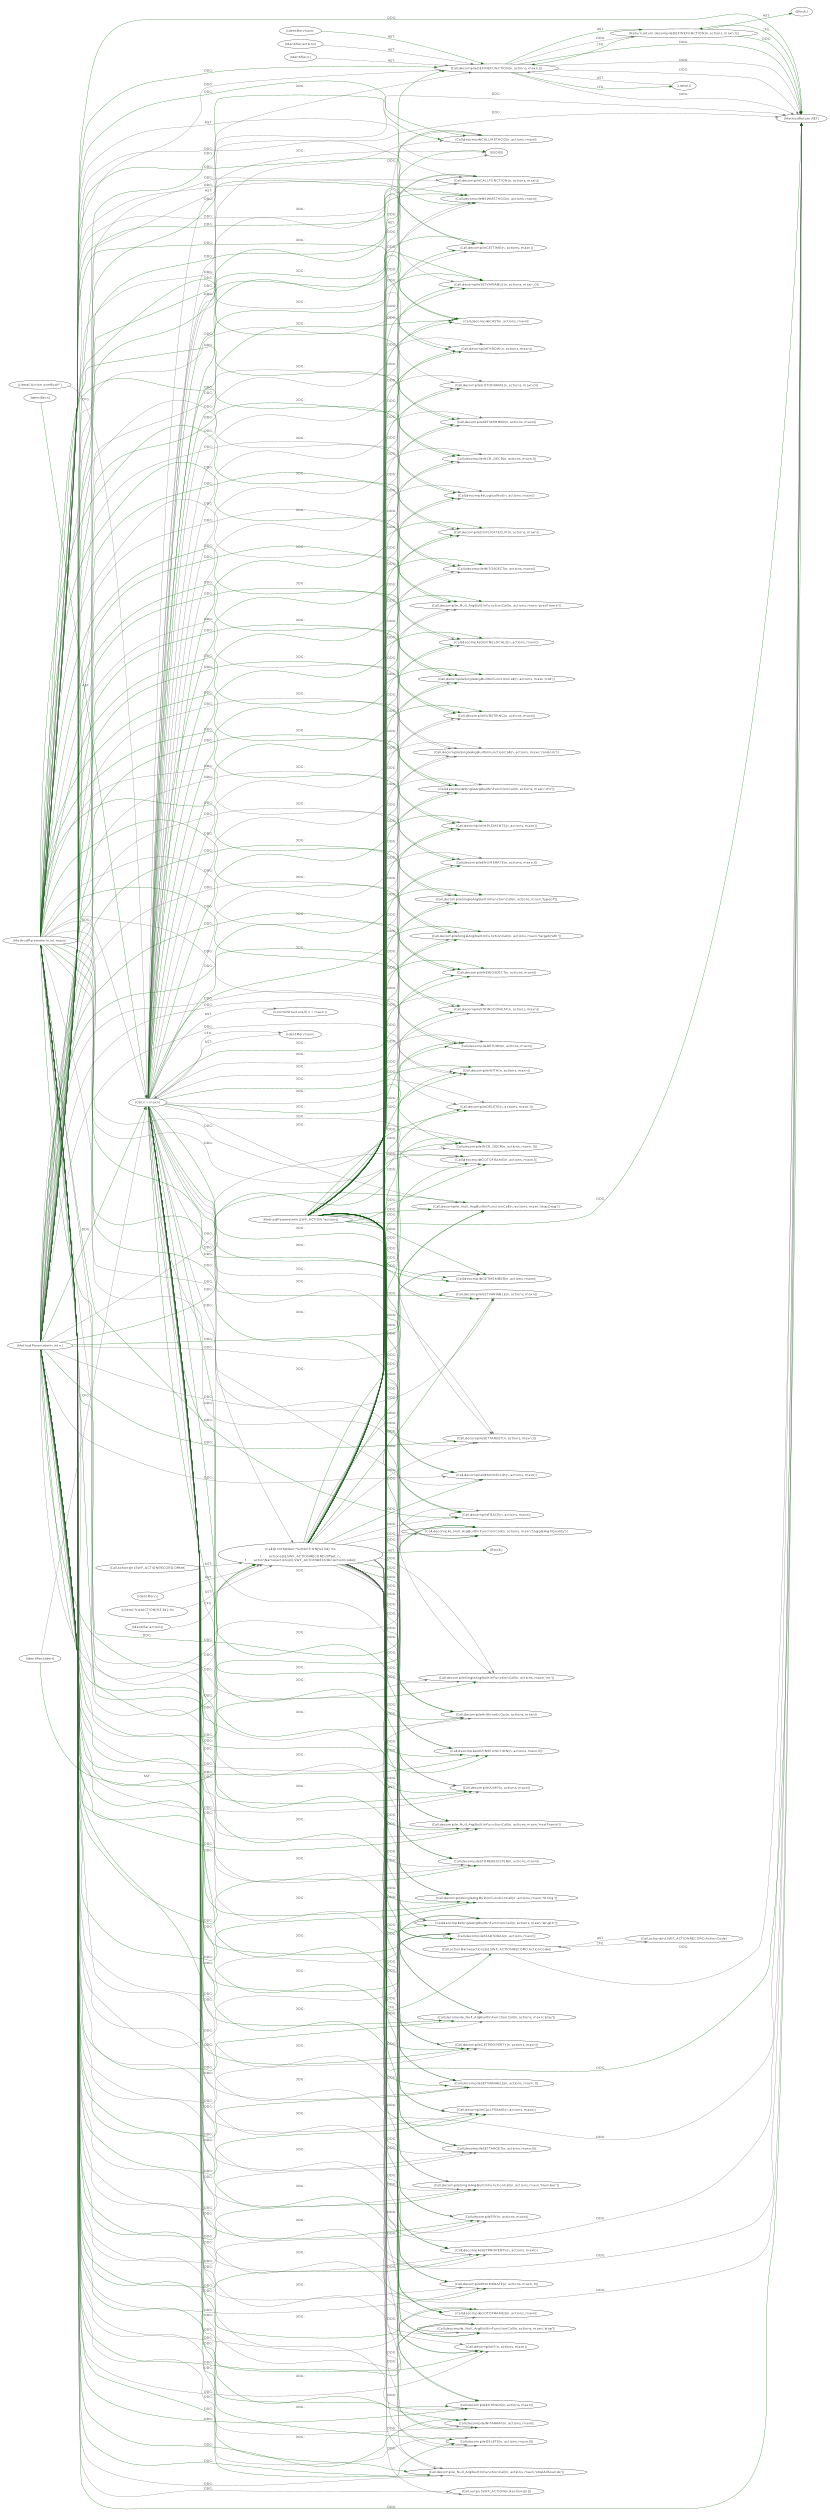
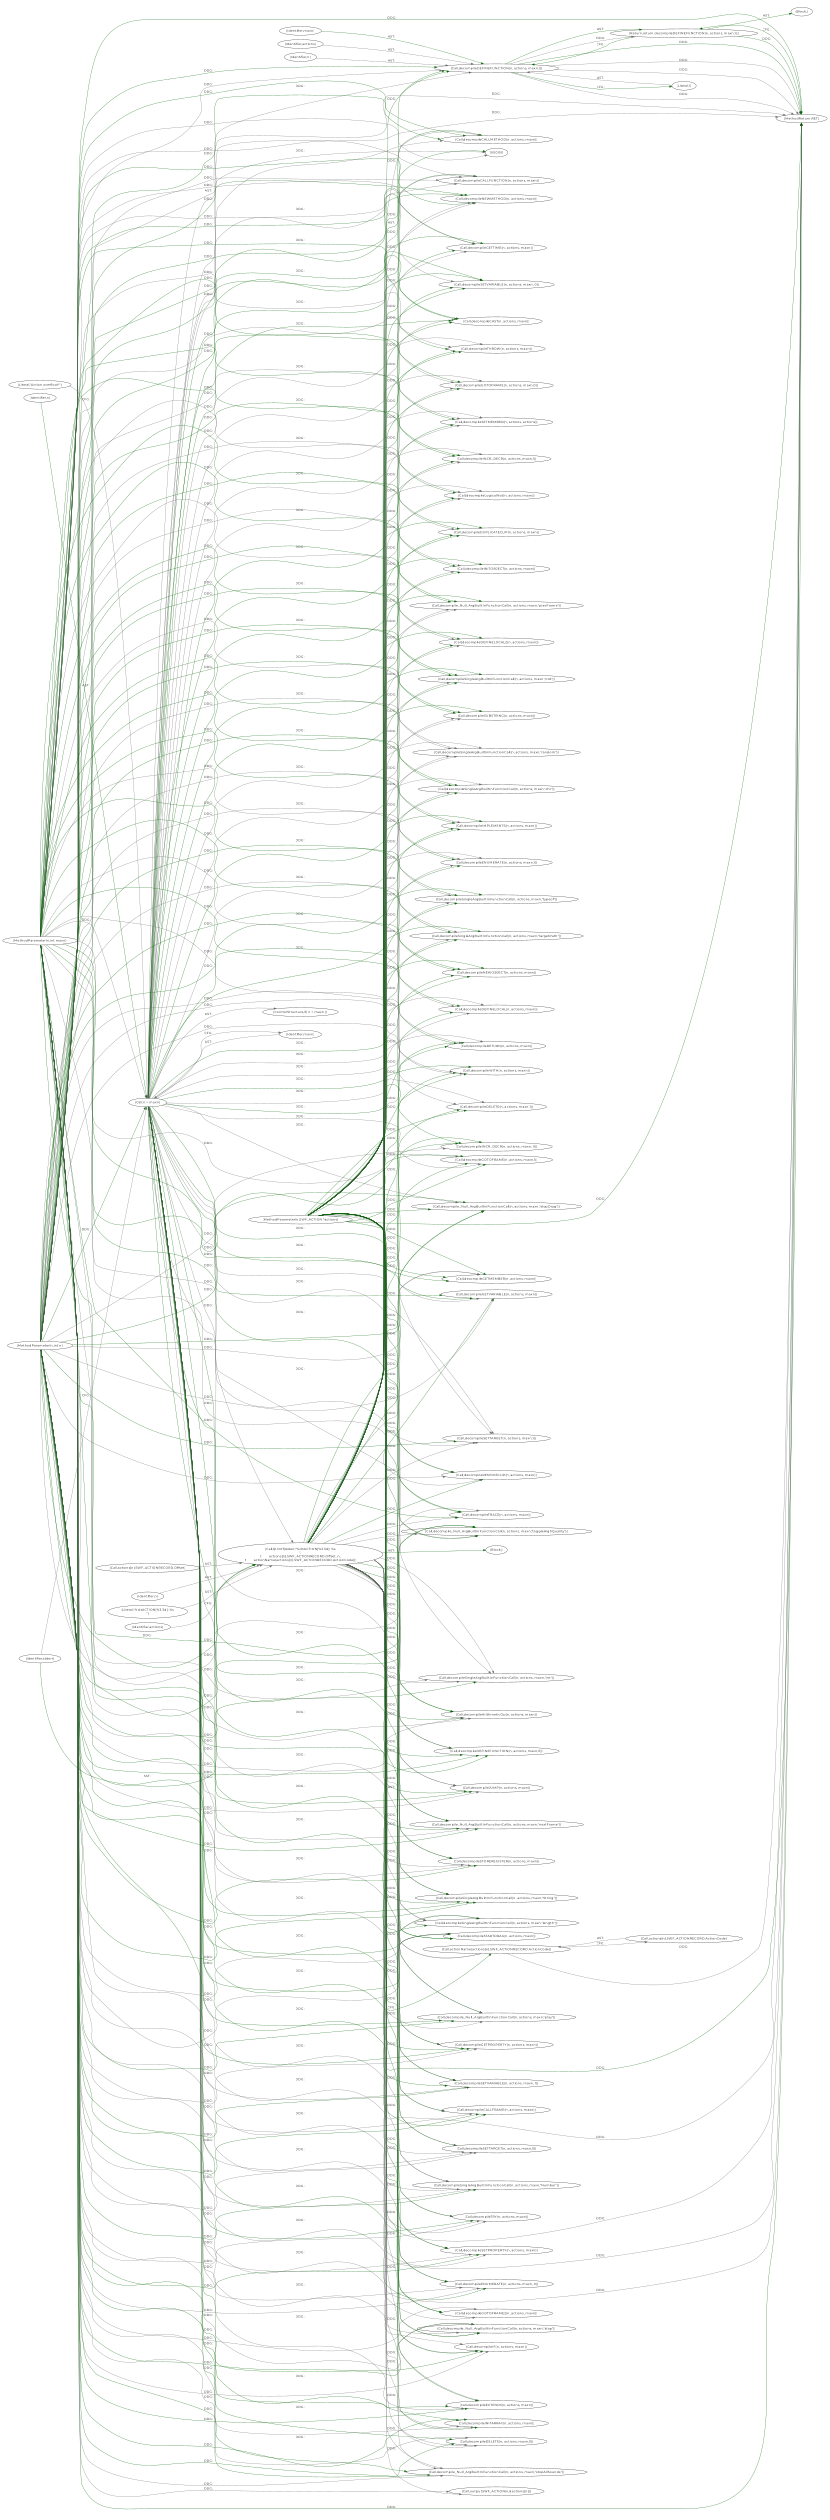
(209, 122) -> (209, 122)
(497, 422) -> (497, 422)
none -> (85, 611)
none -> (386, 643)
(386, 889) -> (386, 889)
(497, 1009) -> (497, 1009)
(192, 1122) -> none
(92, 2203) -> none
